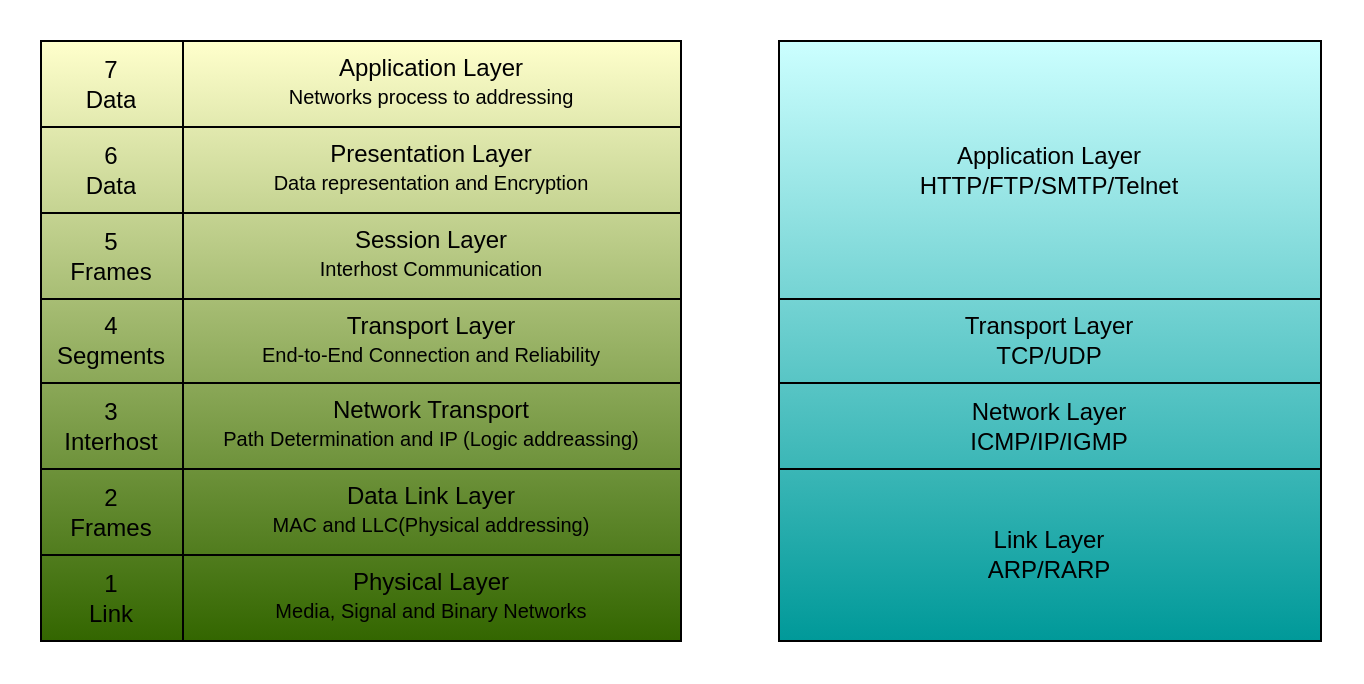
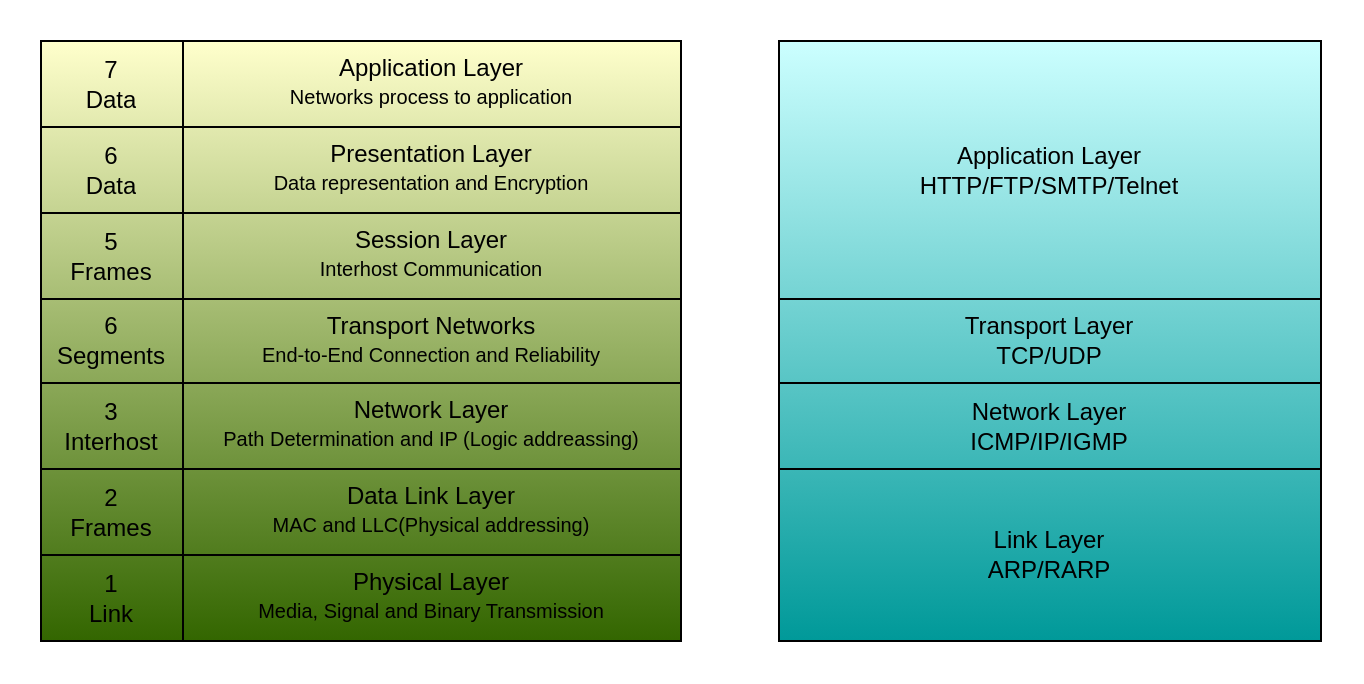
(432, 84) -> (432, 84)
(112, 341) -> (112, 341)
(432, 342) -> (432, 342)
(432, 440) -> (432, 440)
(432, 598) -> (432, 598)
